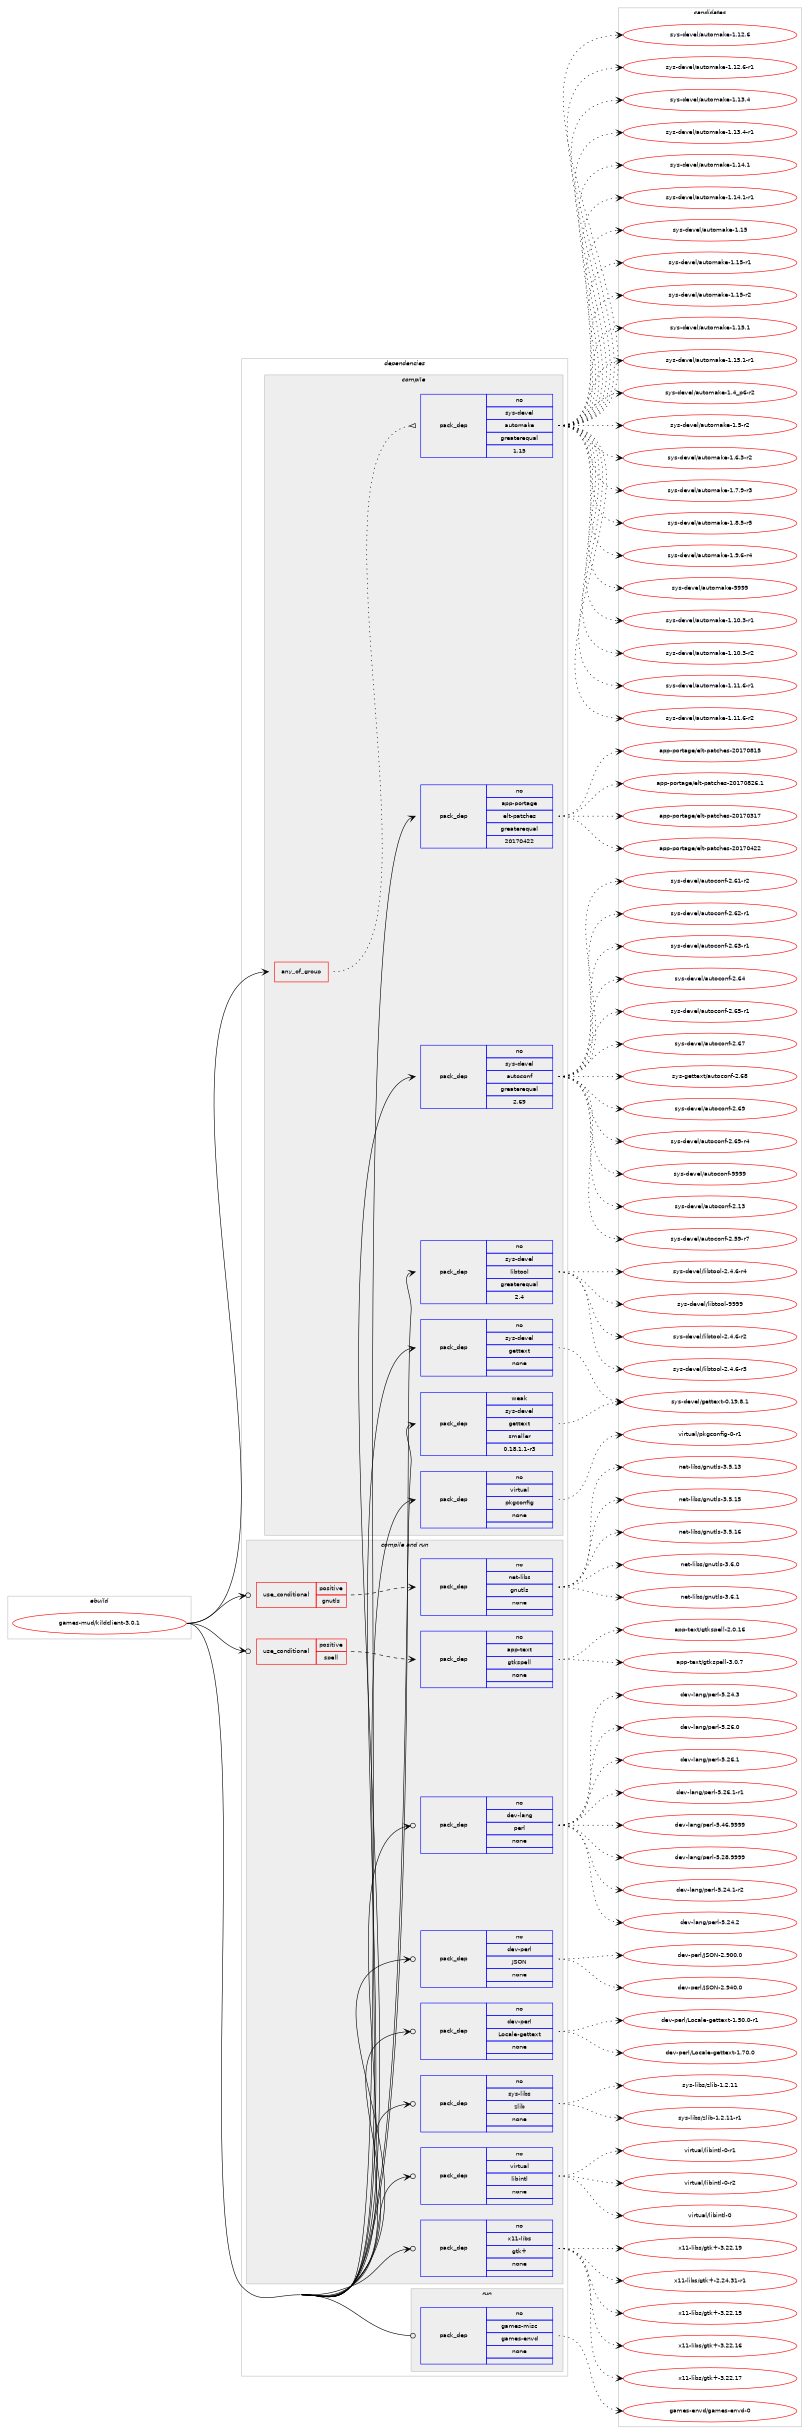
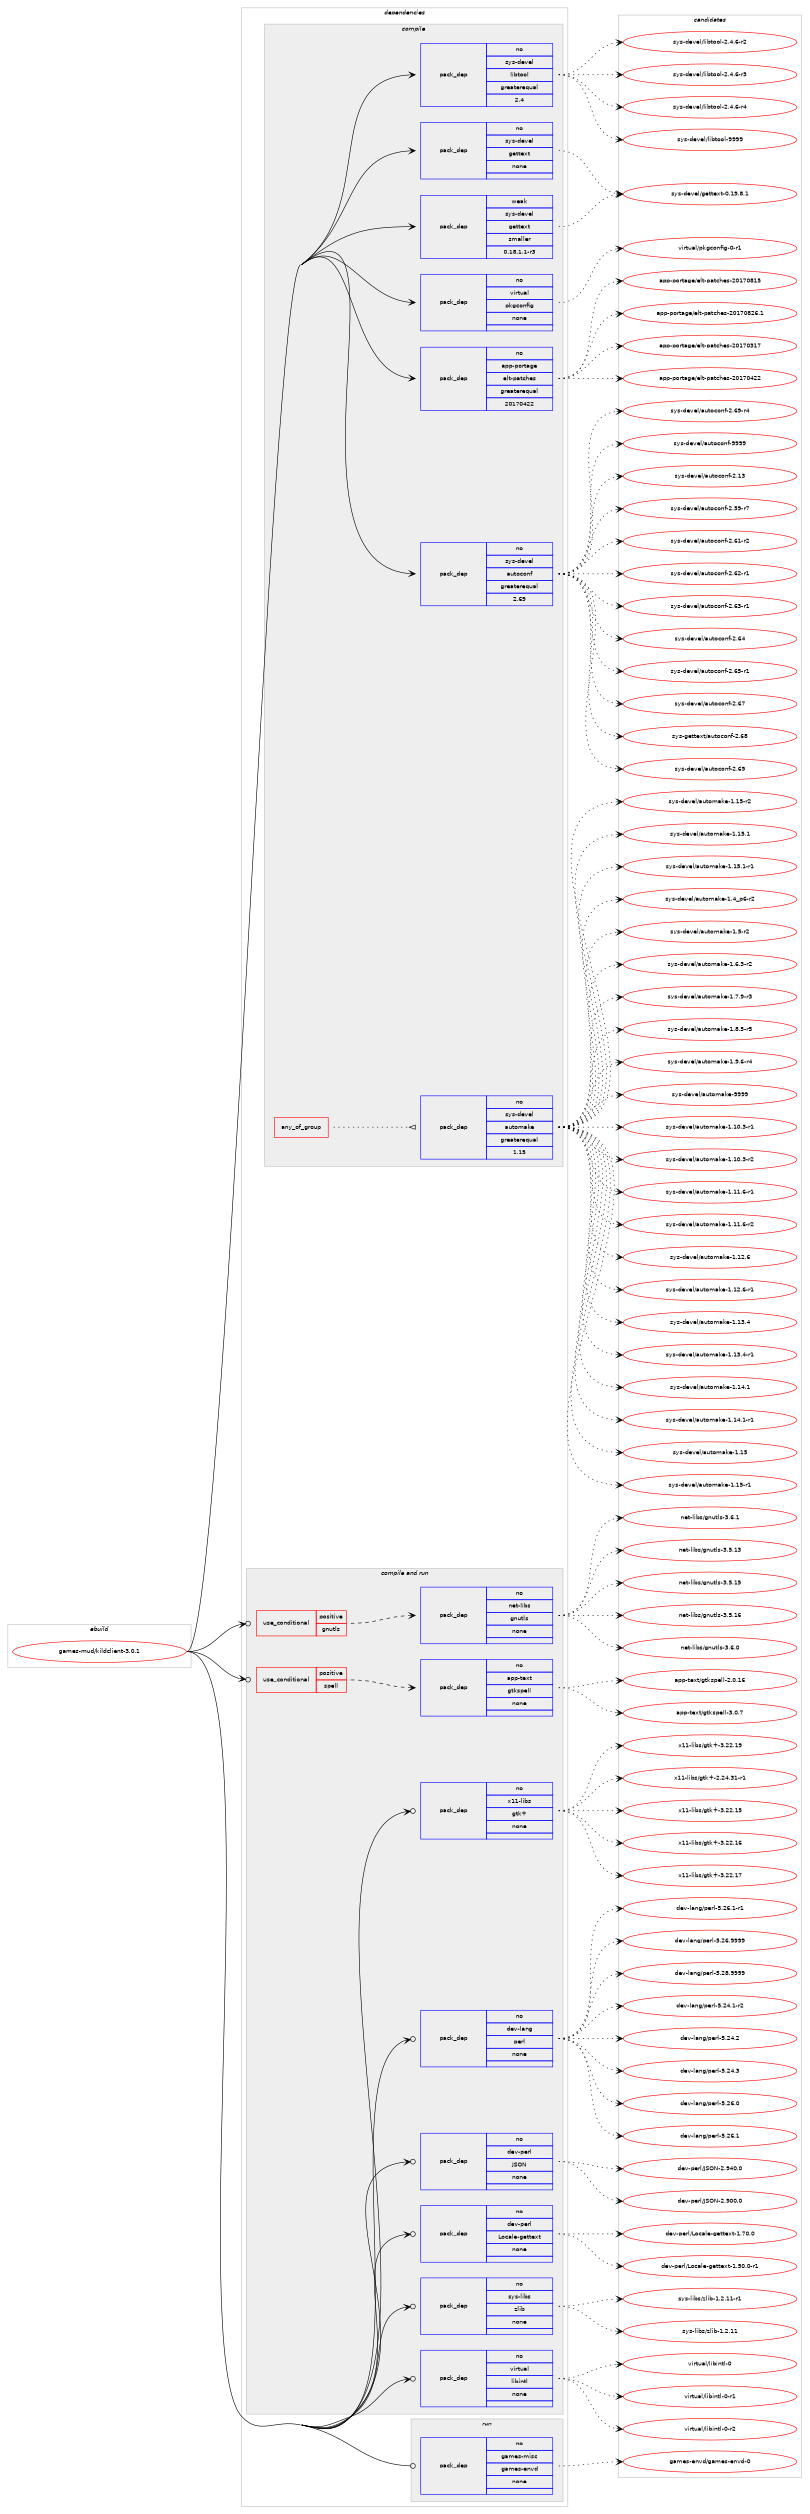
(228, 1300) -> none
(710, 1825) -> (710, 1941)
